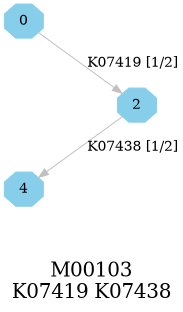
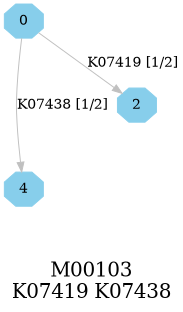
(84, 144) -> (16, 100)
